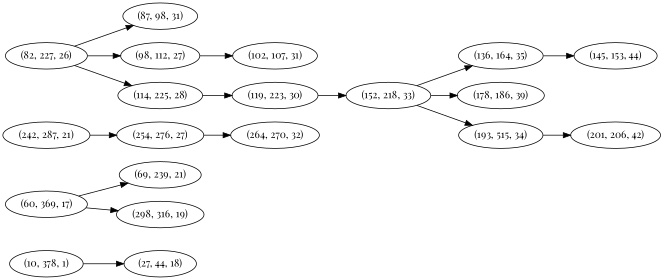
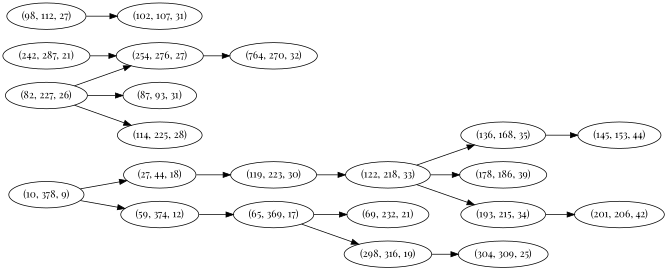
(160, 16) -> (160, 96)
(100, 56) -> (99, 77)
(501, 56) -> (503, 135)
(214, 96) -> (210, 175)
(388, 96) -> (388, 175)
(275, 135) -> (274, 56)
(501, 135) -> (503, 215)
(160, 175) -> (388, 215)
(46, 204) -> (274, 215)
none -> (160, 215)
none -> (503, 254)
(46, 264) -> (46, 195)
